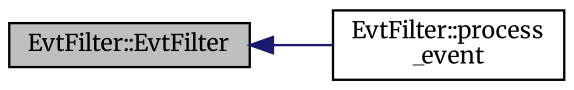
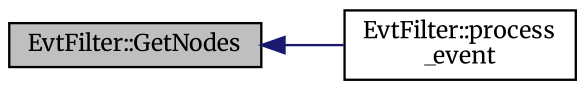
(130, 45) -> (135, 45)
